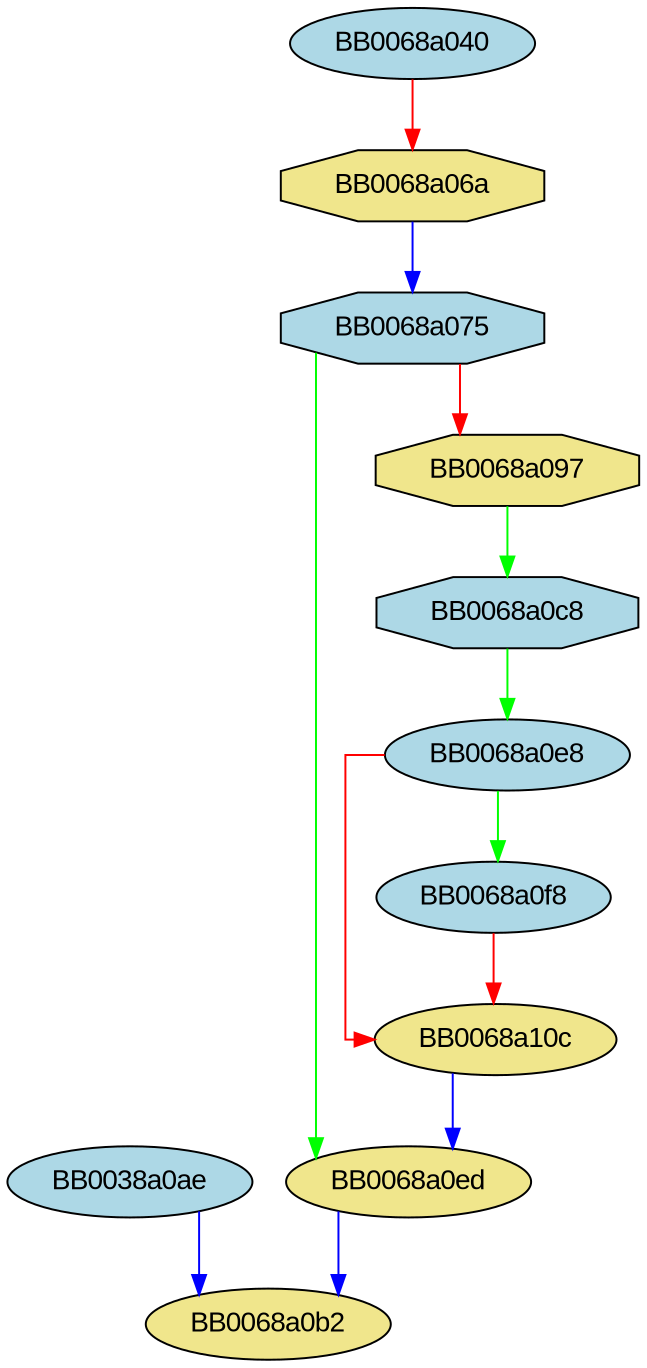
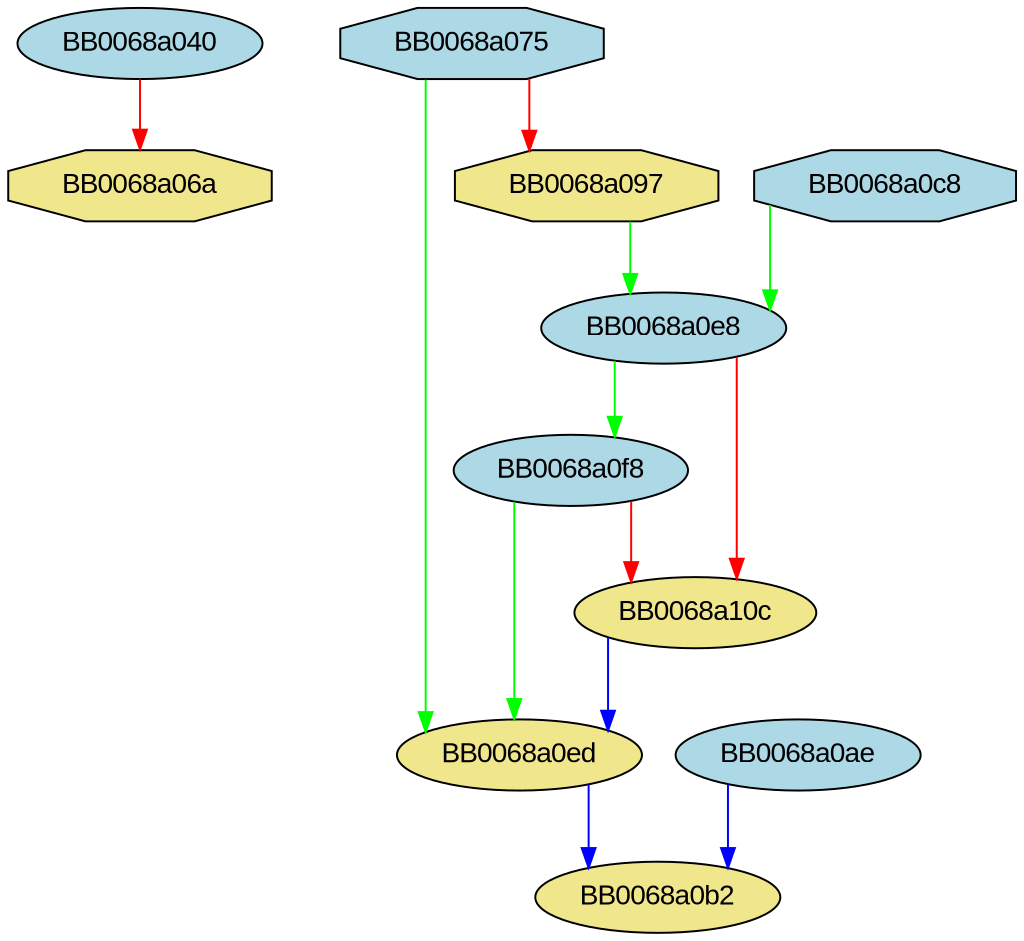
(413, 247) -> none
(507, 531) -> (630, 248)
none -> (514, 600)
(130, 1182) -> (798, 755)
